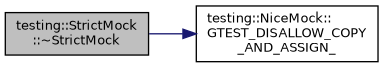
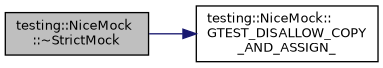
(77, 34) -> (77, 34)
